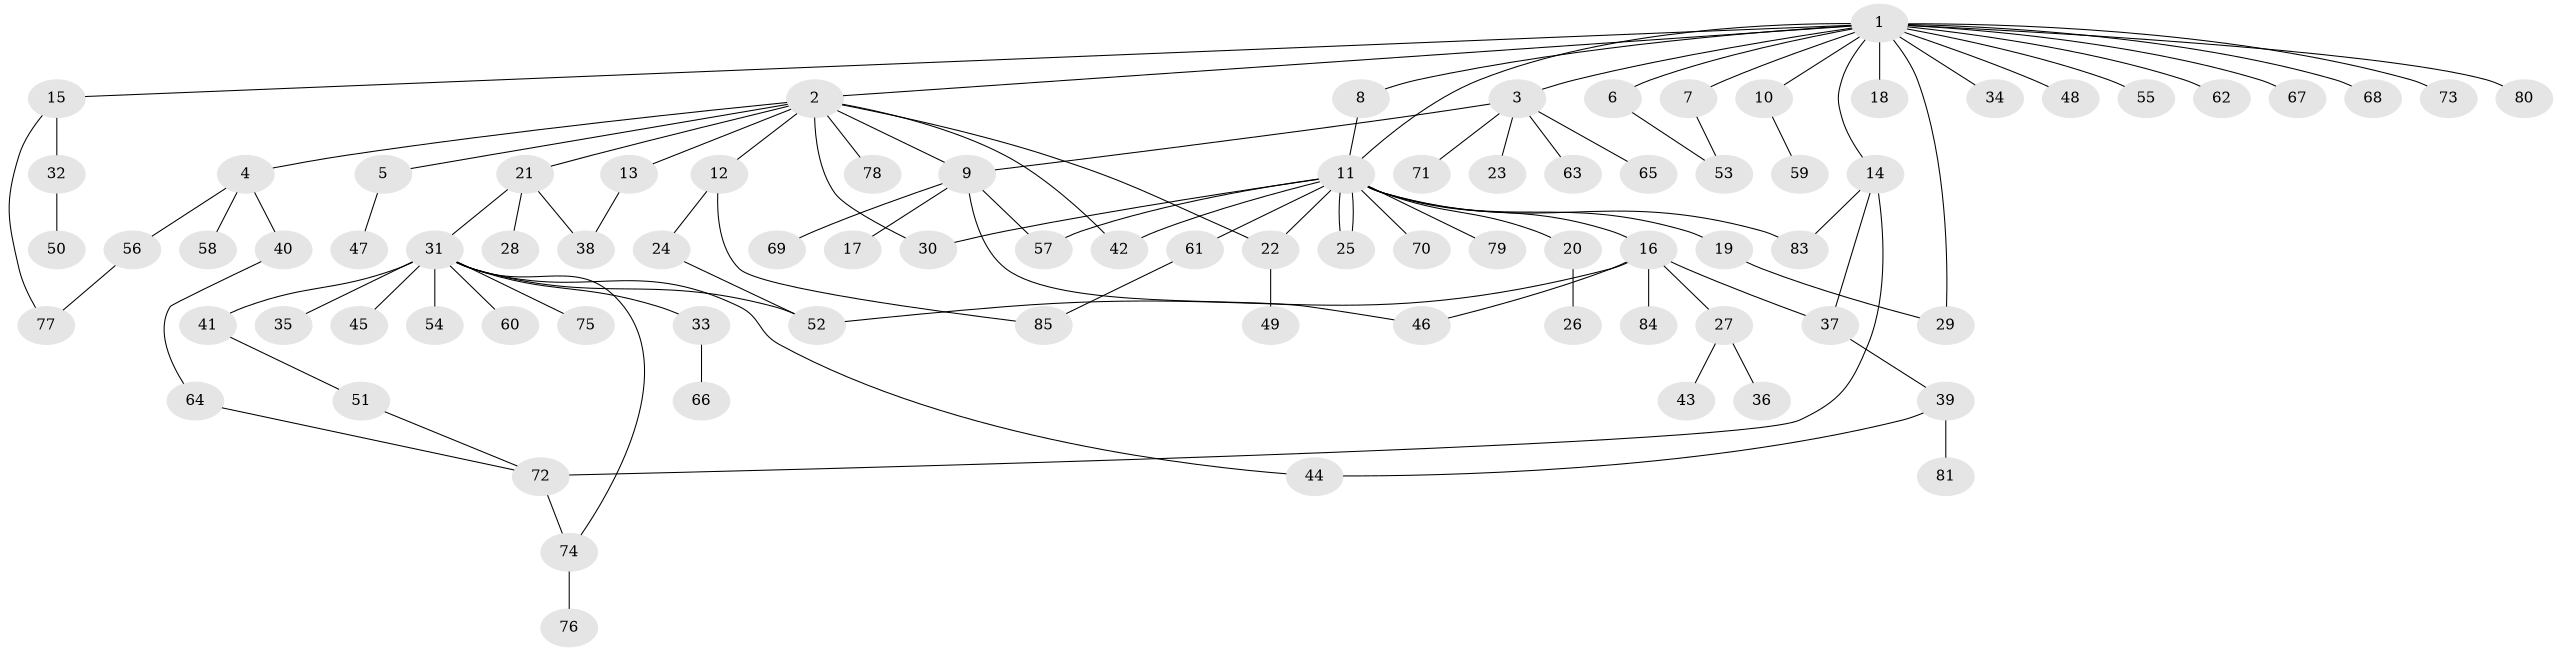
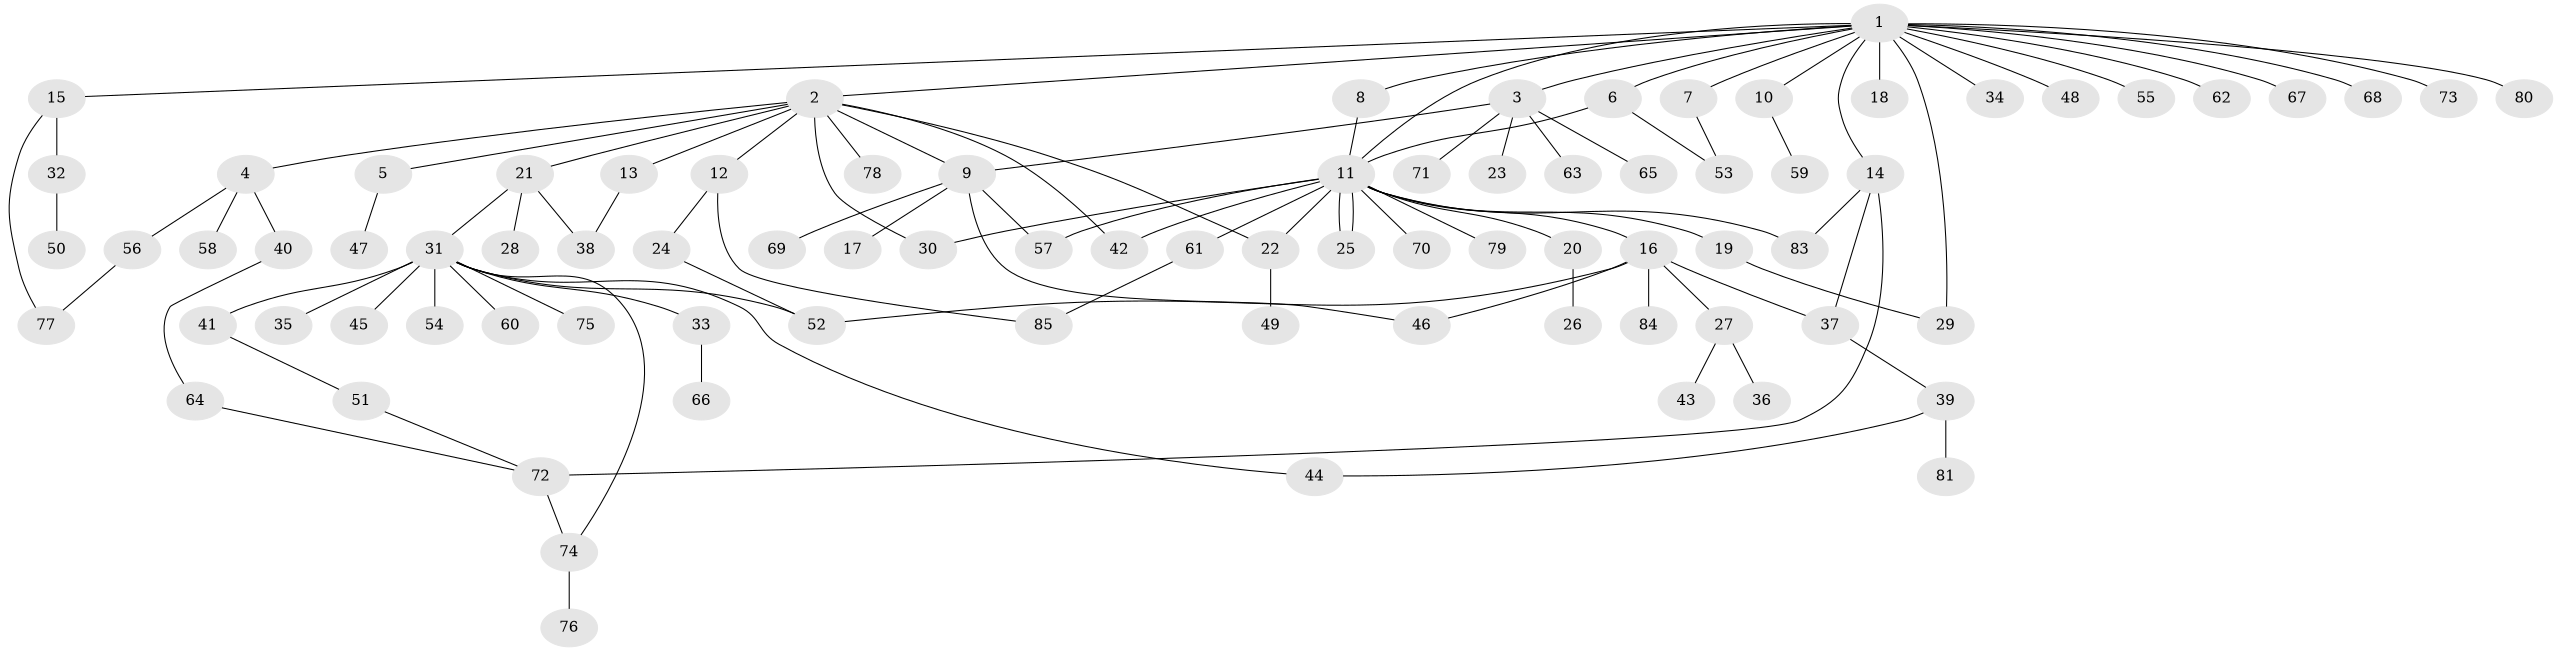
none -> (1489, 131)
